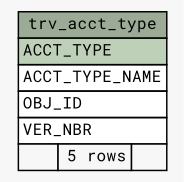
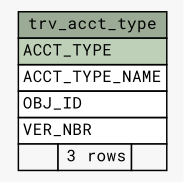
(97, 156) -> (97, 156)
